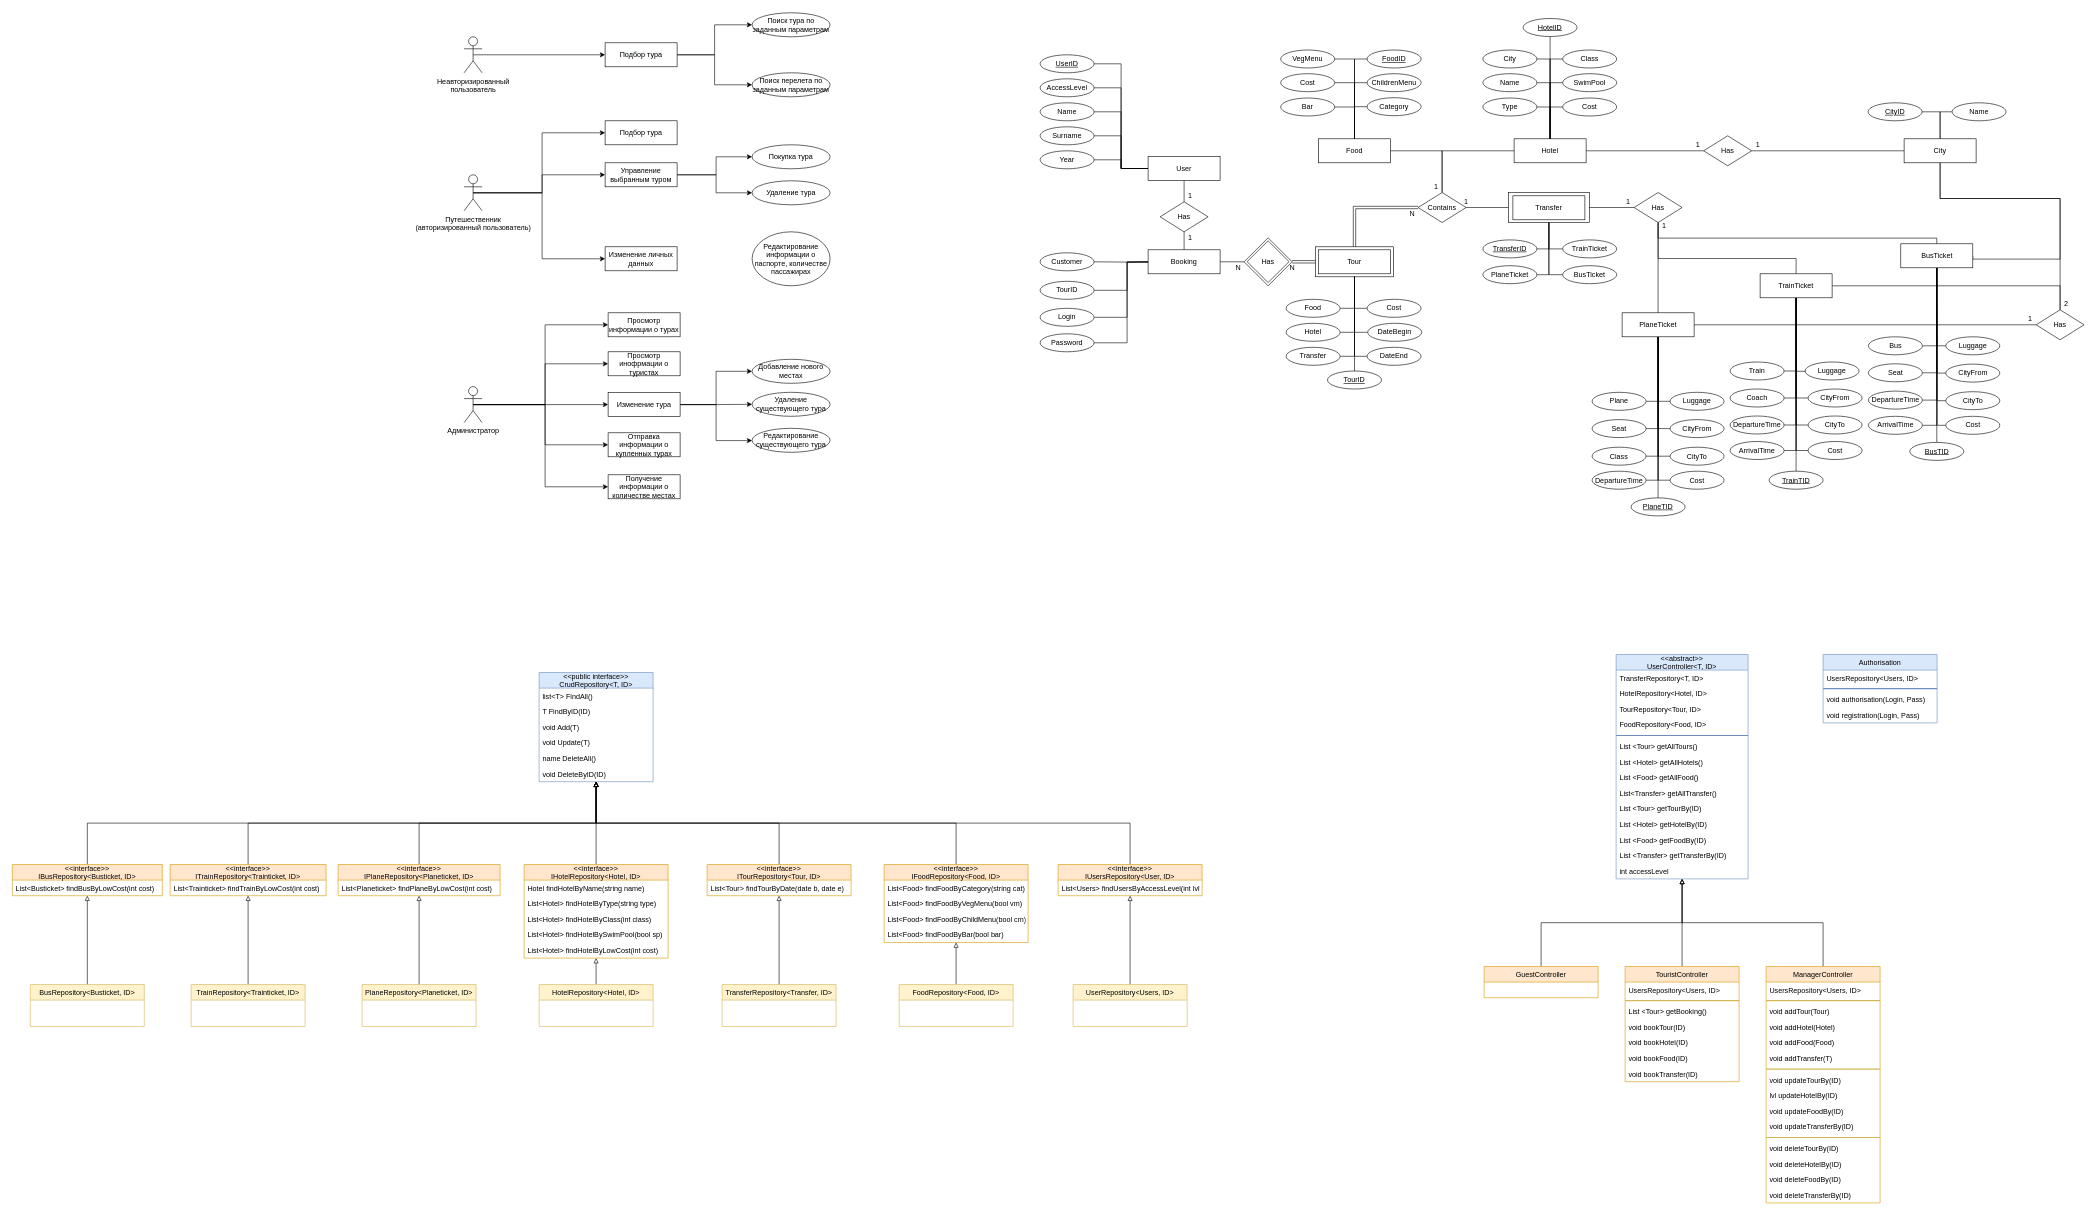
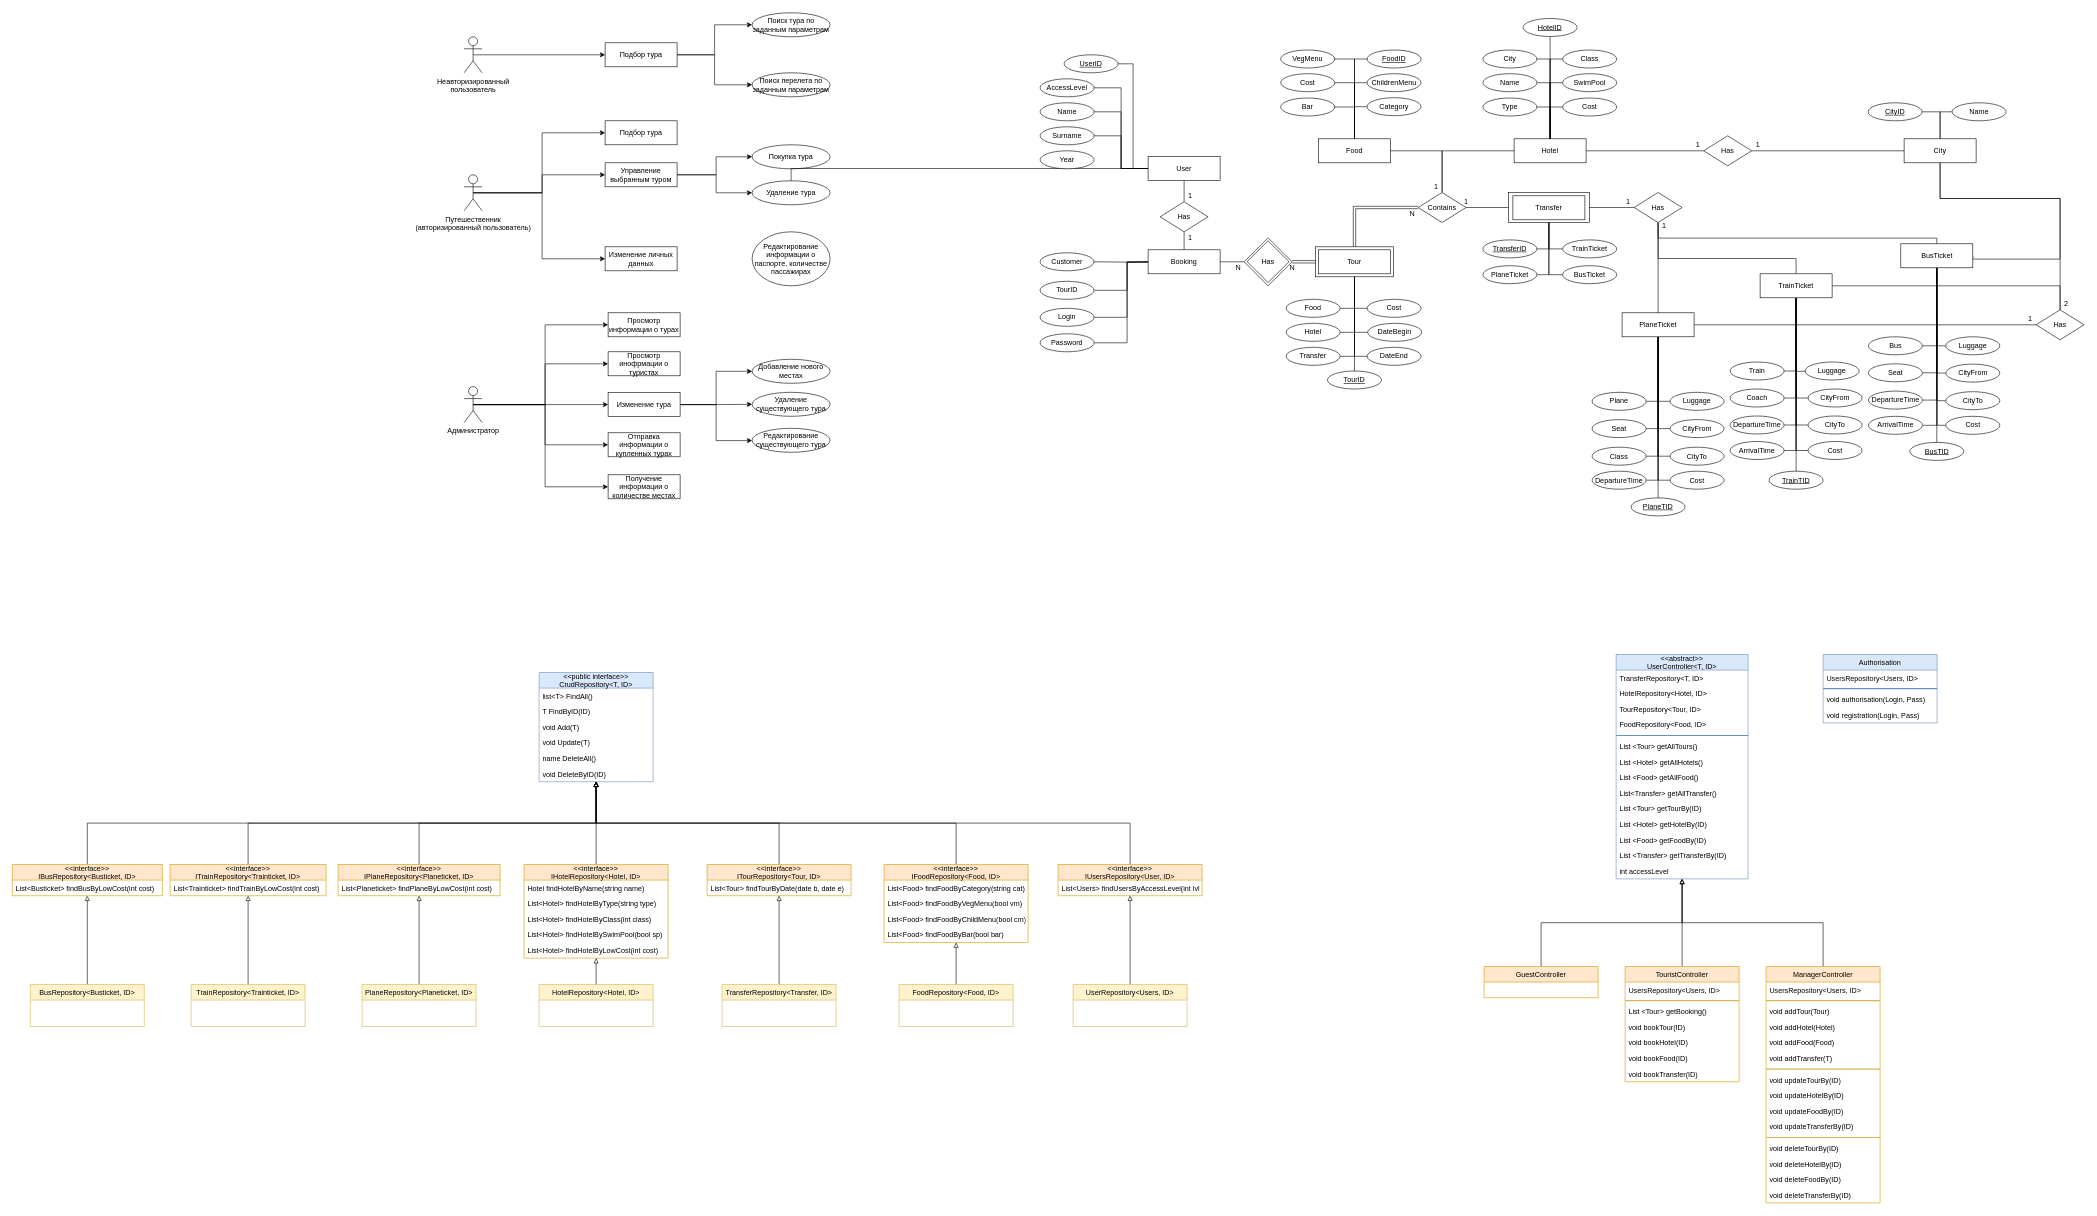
(1067, 64) -> (1091, 64)
(1107, 160) -> (919, 168)
(1808, 1096) -> (1811, 1096)
